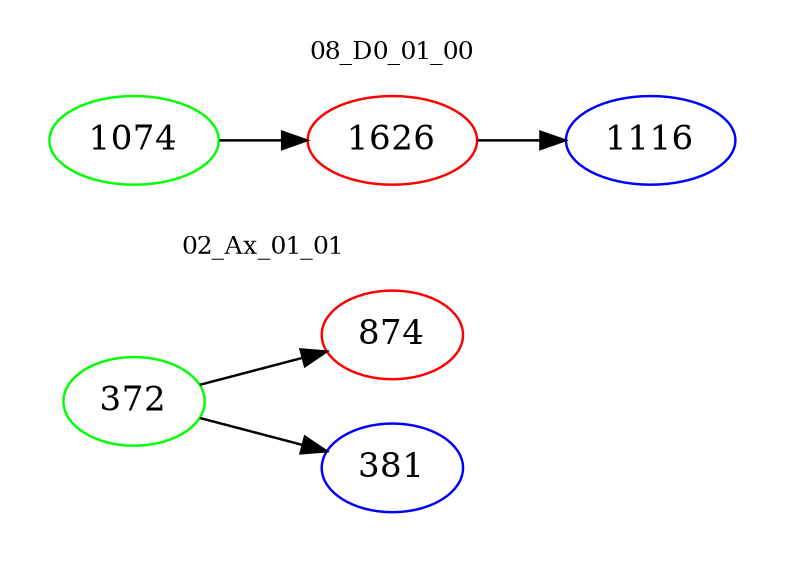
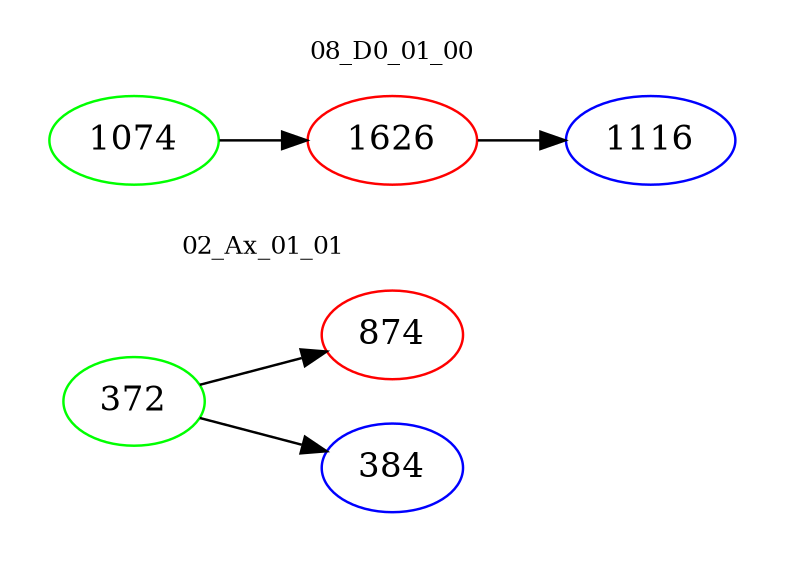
(392, 468) -> (392, 468)
